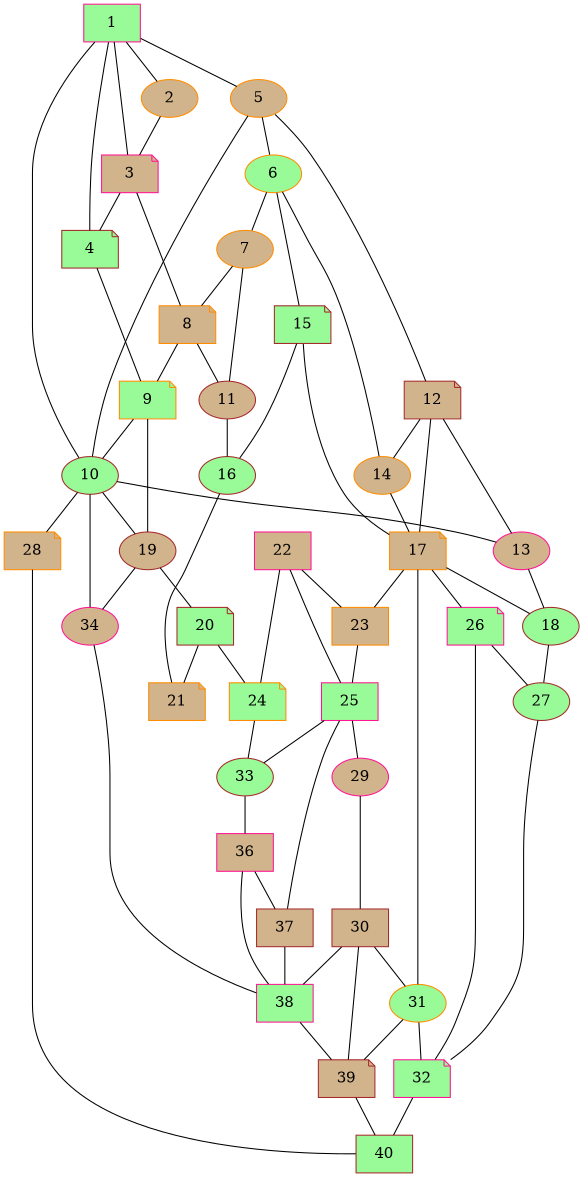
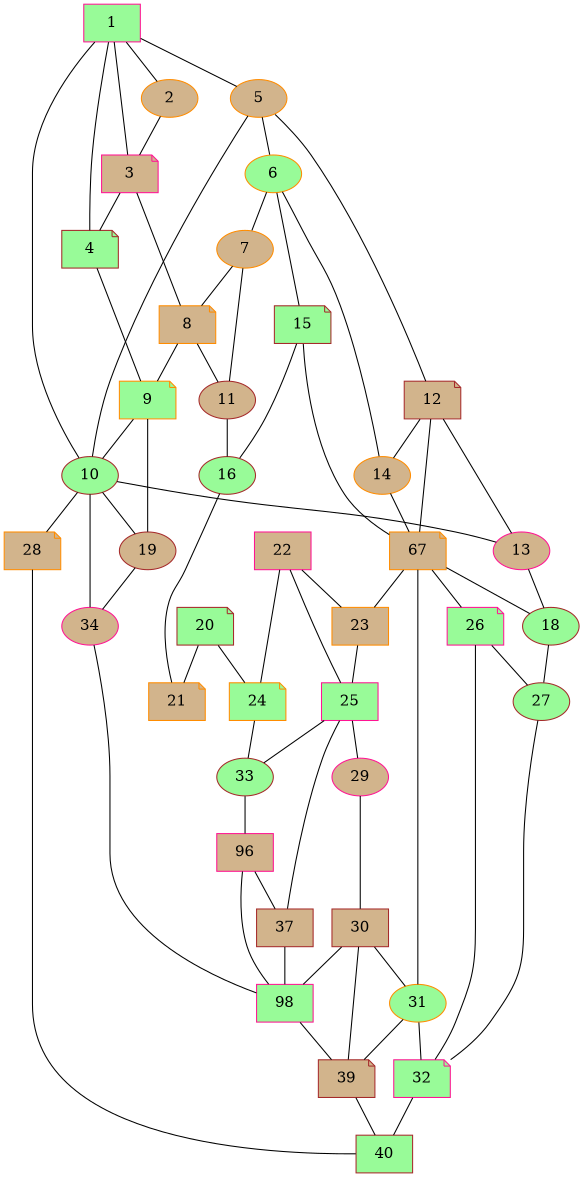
(418, 551) -> (418, 551)
(171, 582) -> none
(245, 852) -> (245, 852)
(285, 1003) -> (285, 1003)
